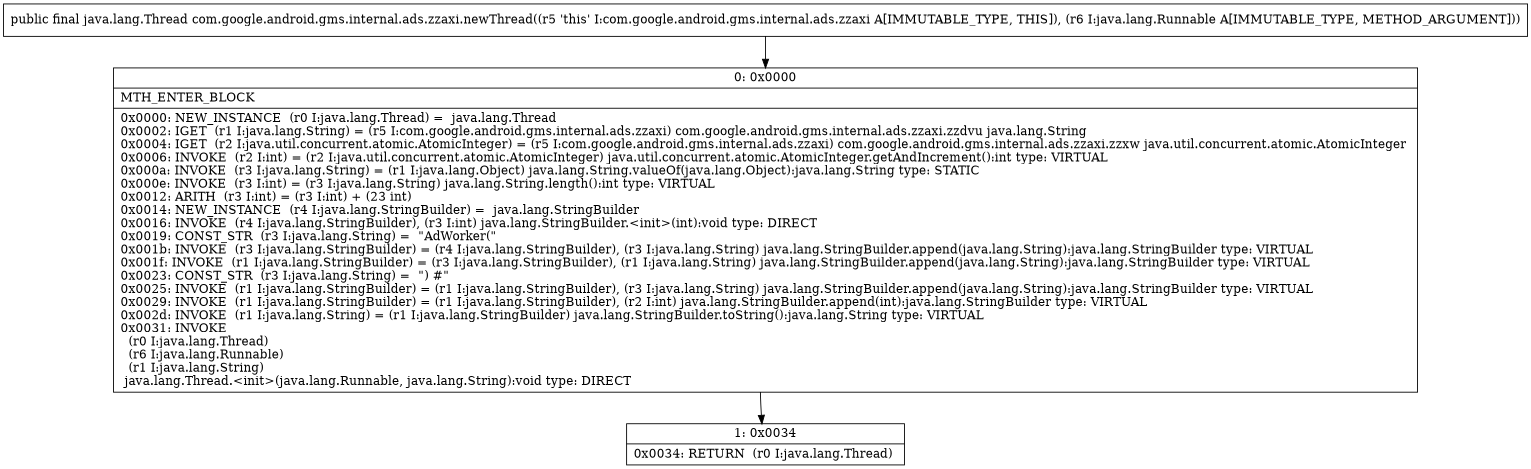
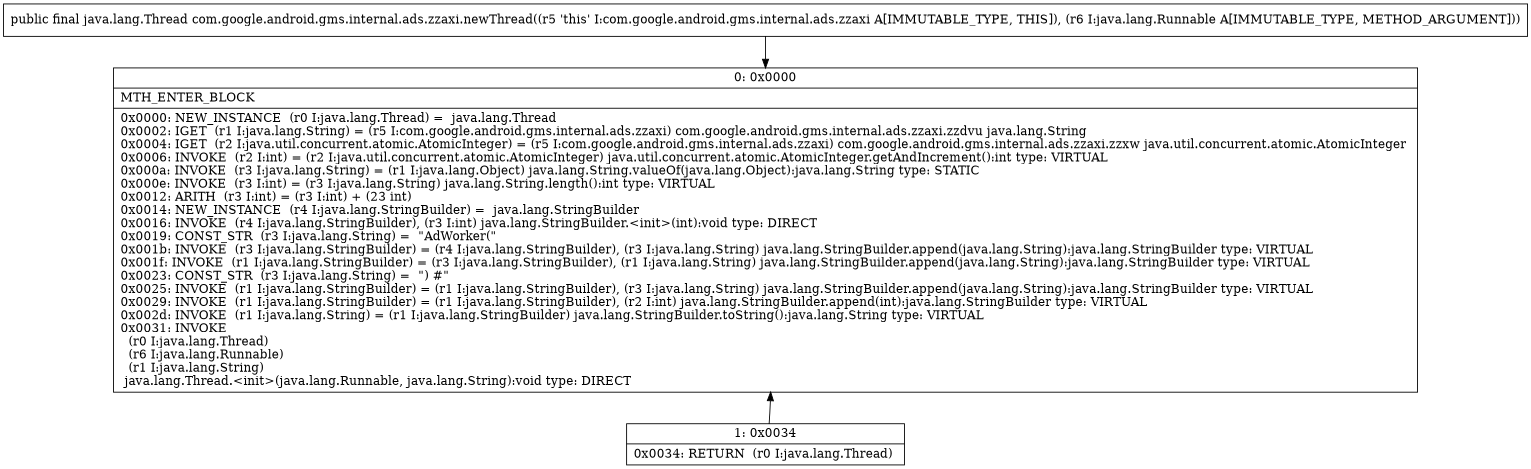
(761, 404) -> (770, 413)
